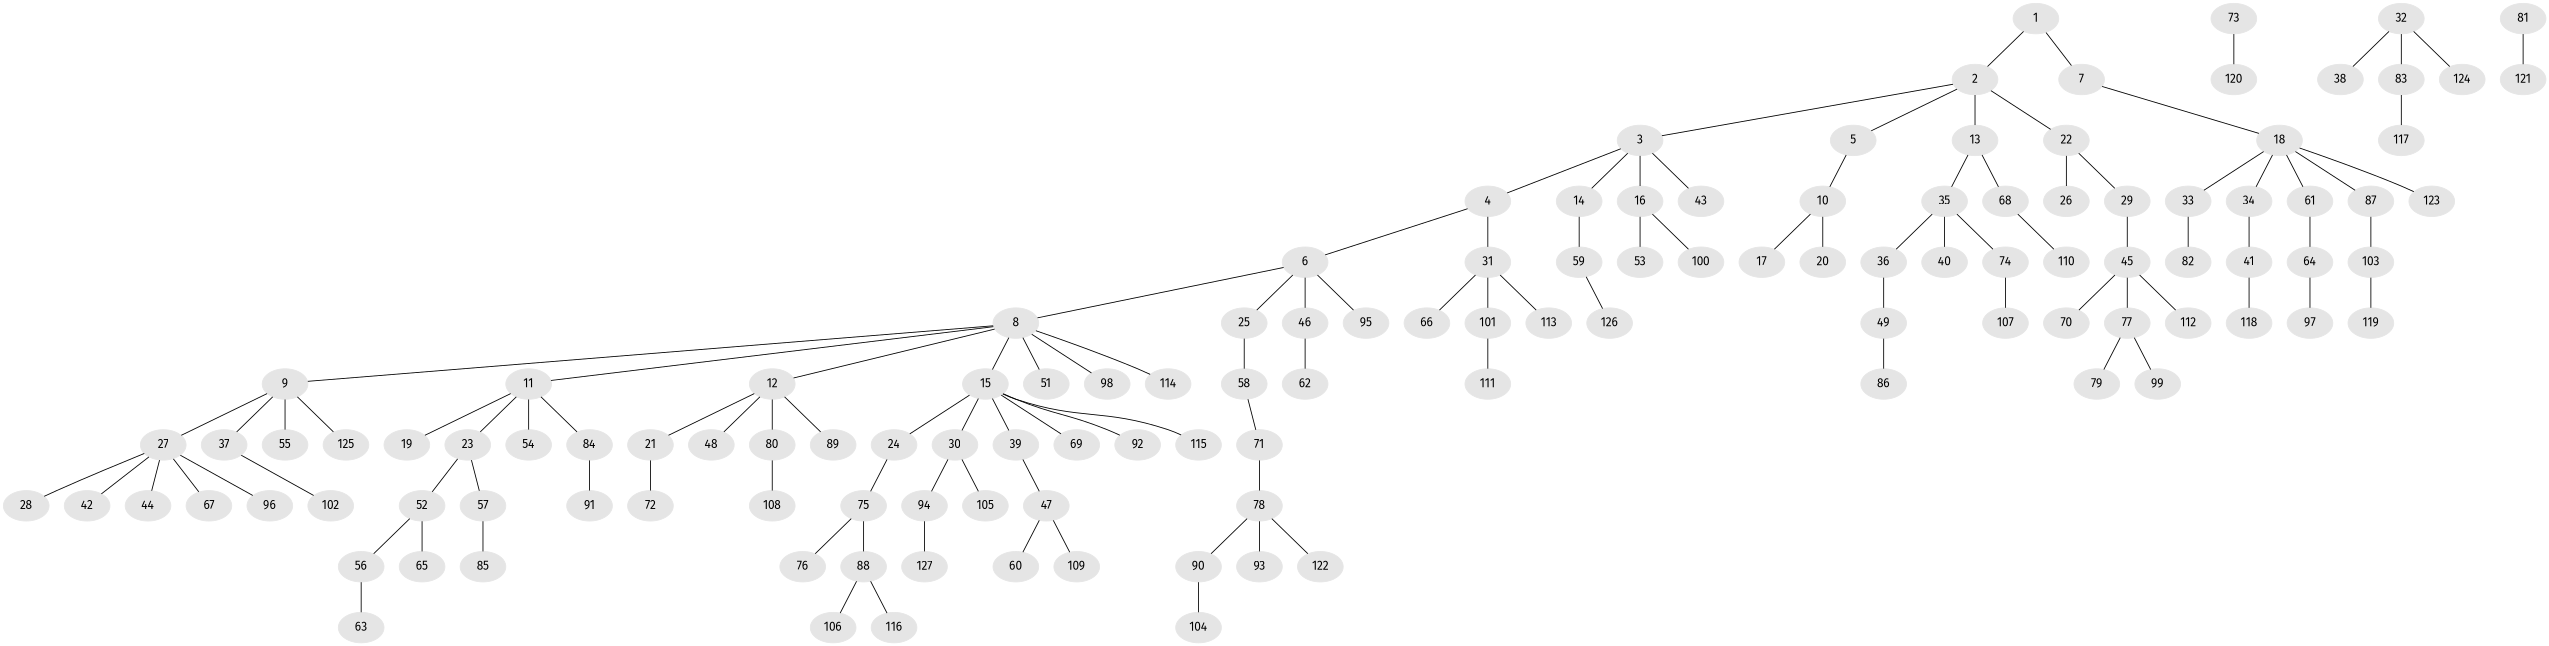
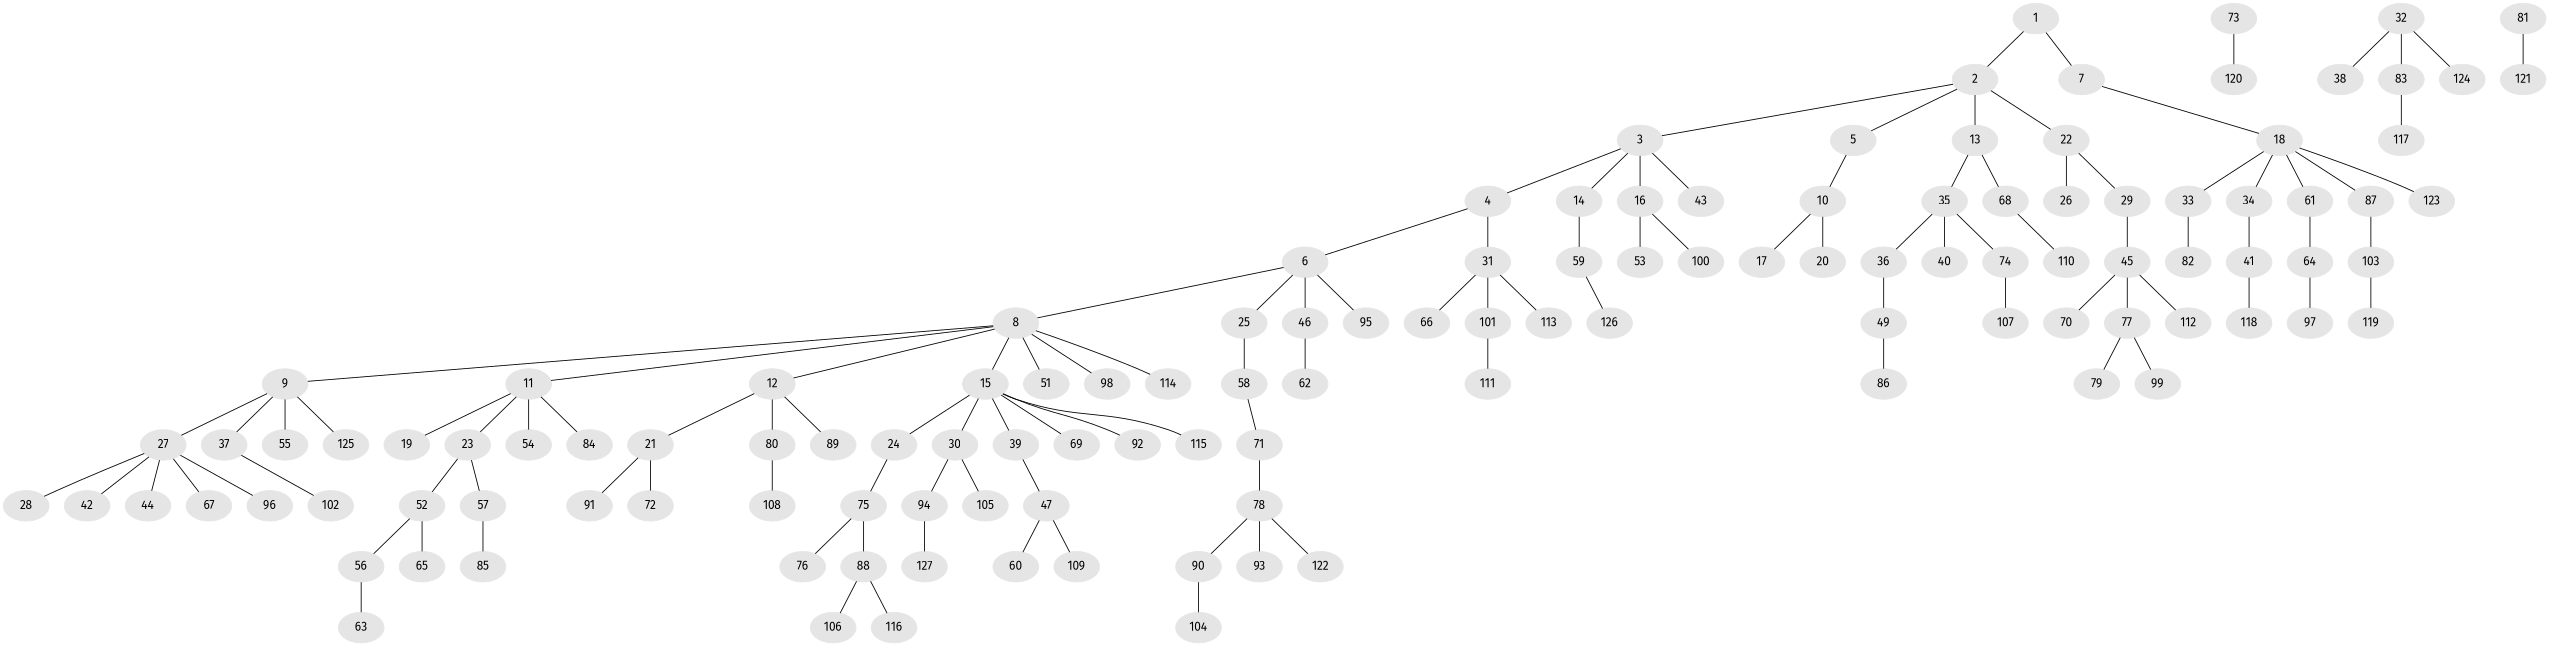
(711, 445) -> none
(590, 475) -> (620, 475)
